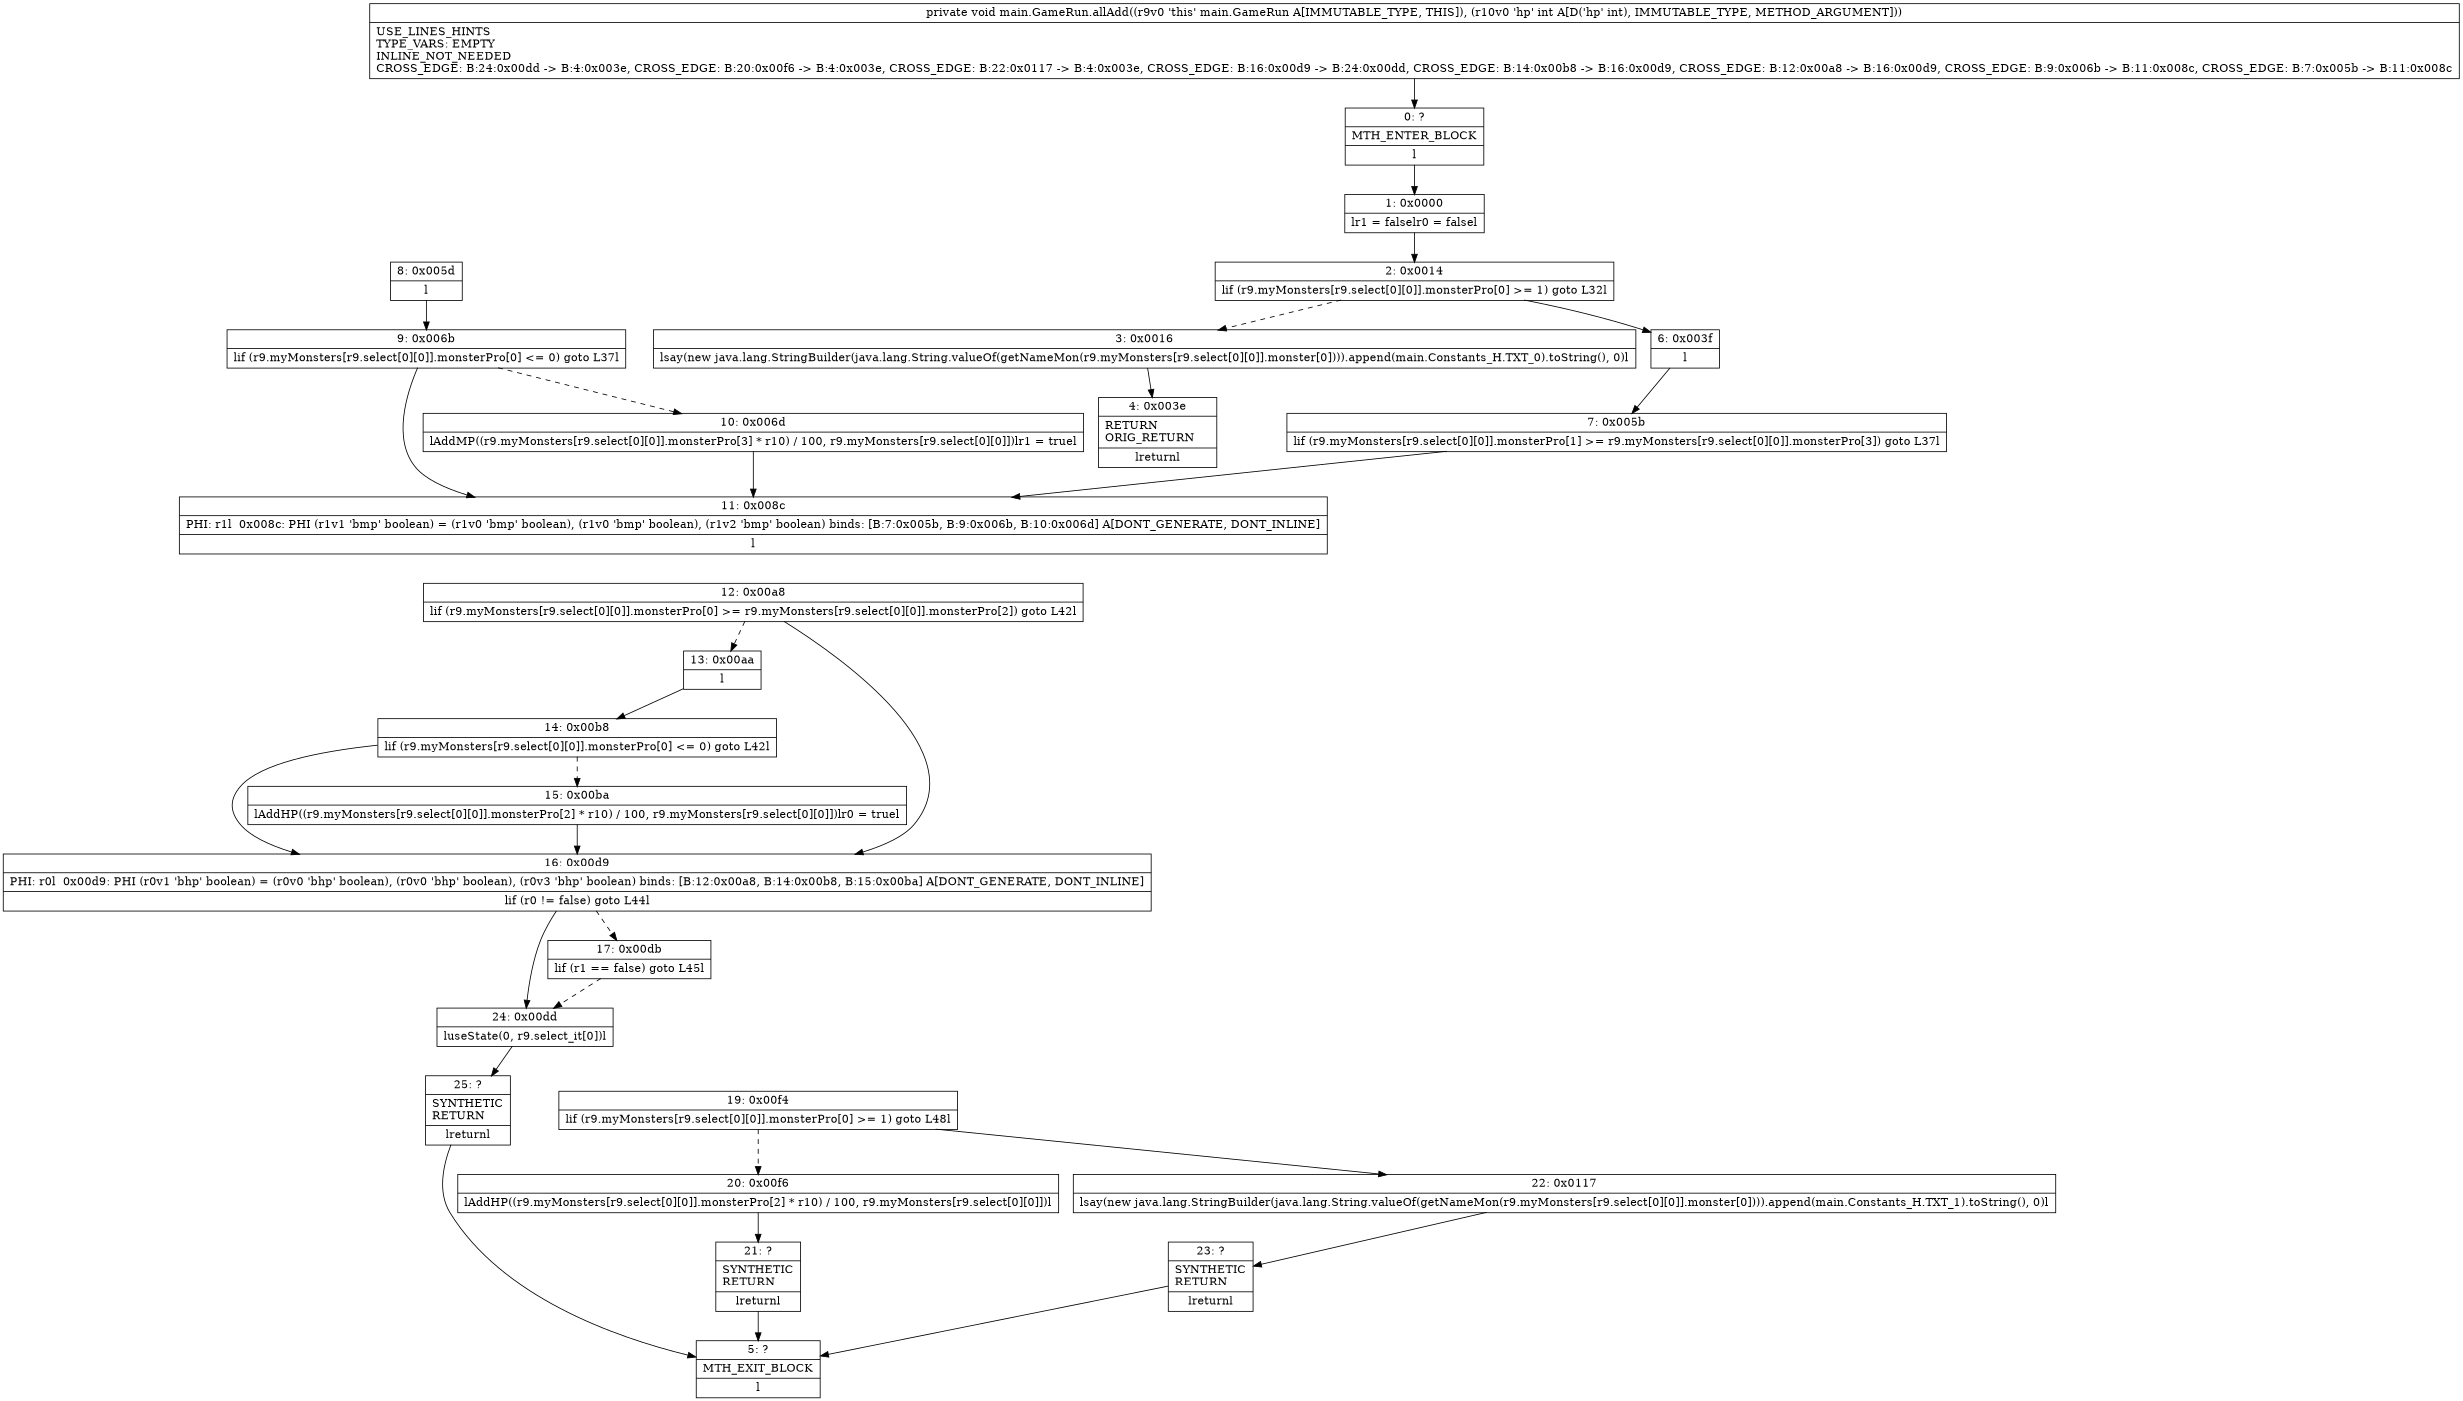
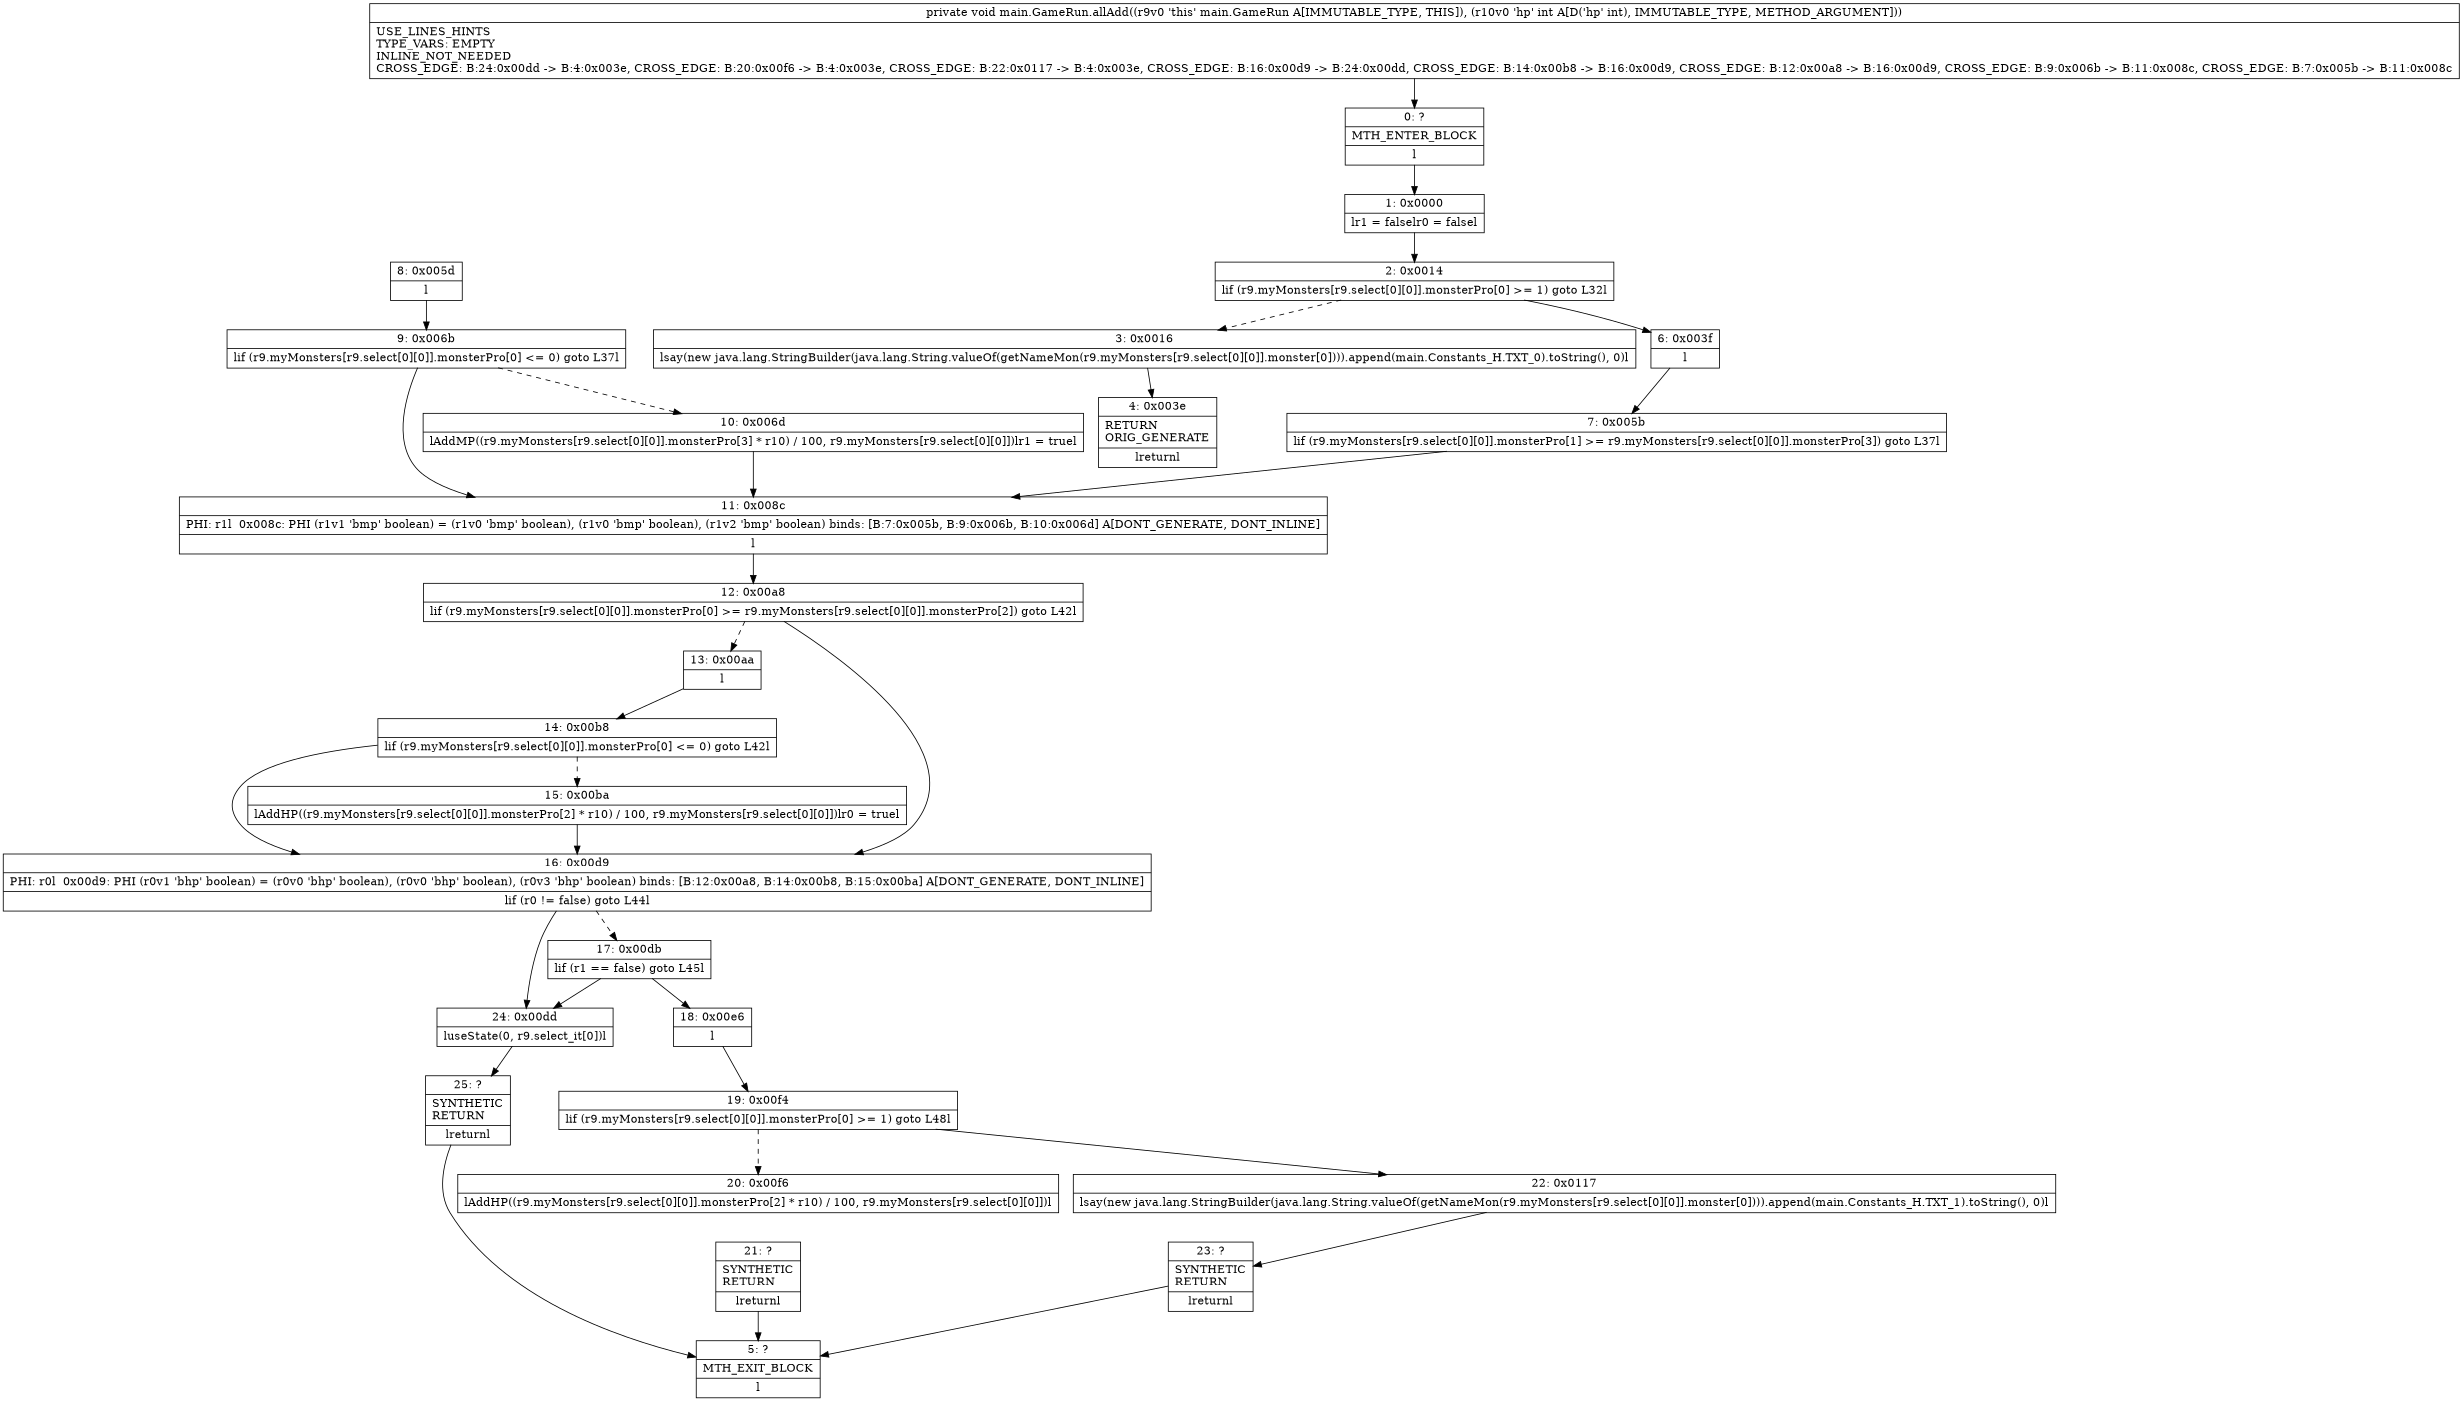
(1150, 438) -> (1158, 438)
none -> (753, 565)
(581, 991) -> (581, 991)
none -> (713, 1027)
(758, 1223) -> none
